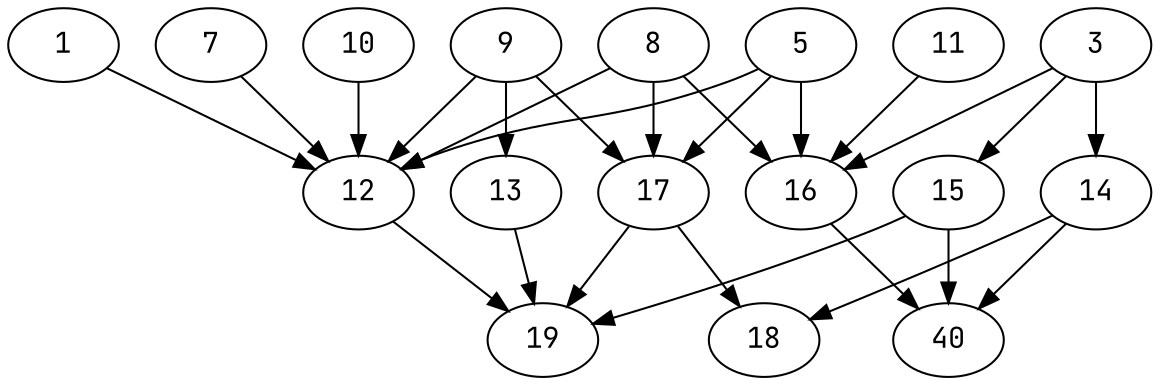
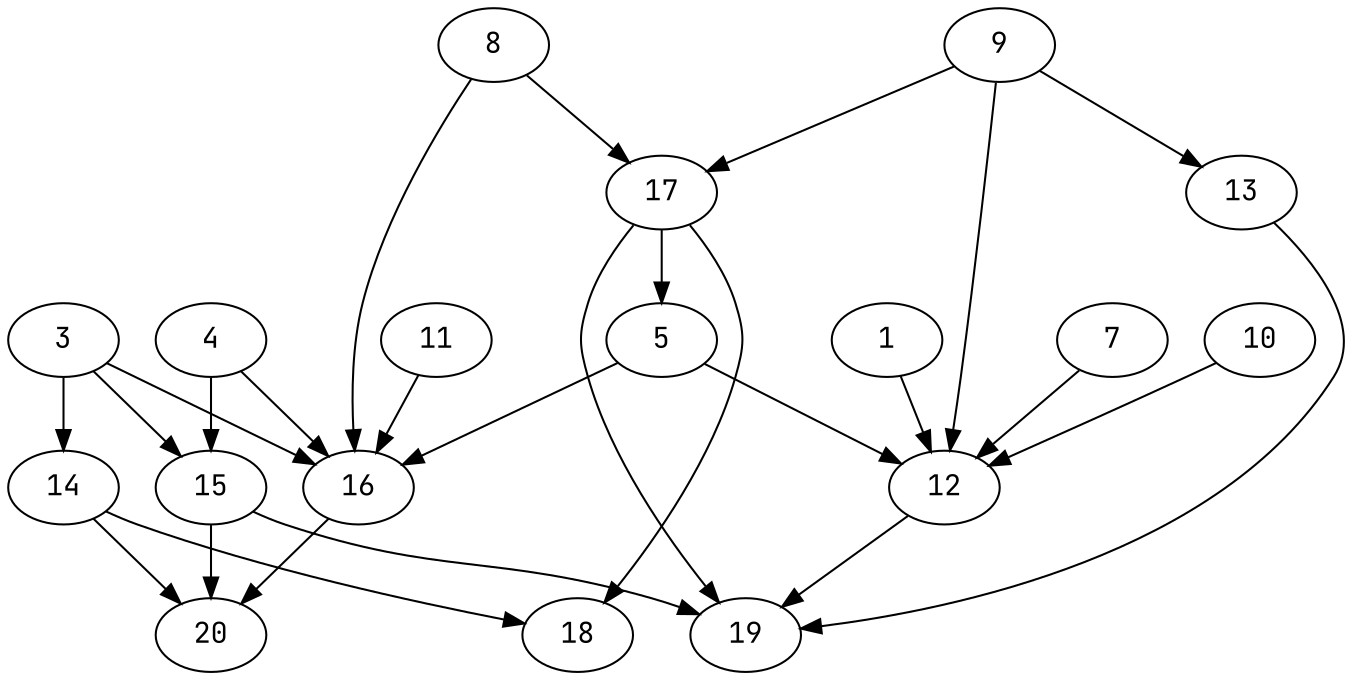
(737, 110) -> (662, 256)
(520, 112) -> none
none -> (211, 340)
(949, 340) -> (211, 635)
